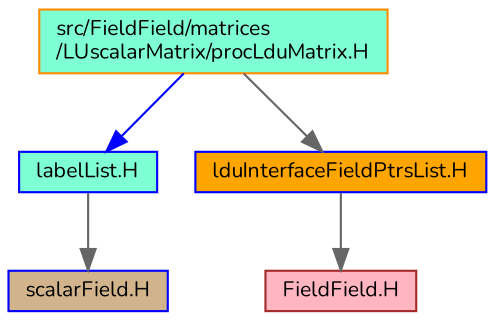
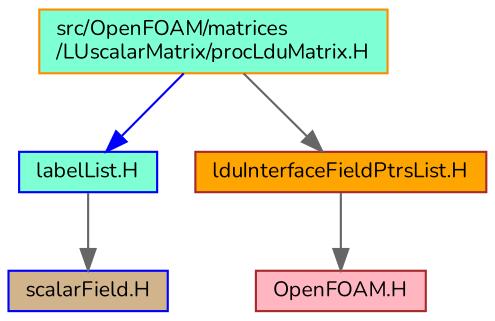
(213, 41) -> (213, 41)
(341, 172) -> (341, 172)
(341, 291) -> (341, 291)
